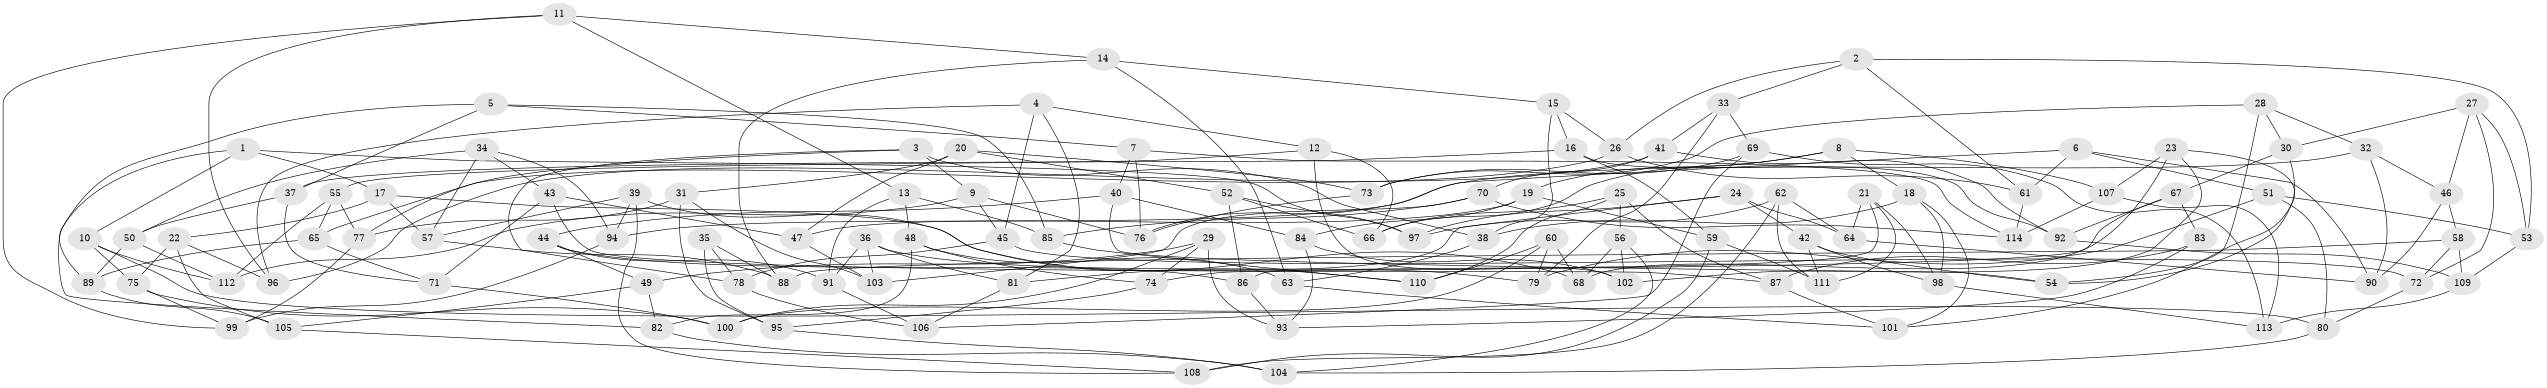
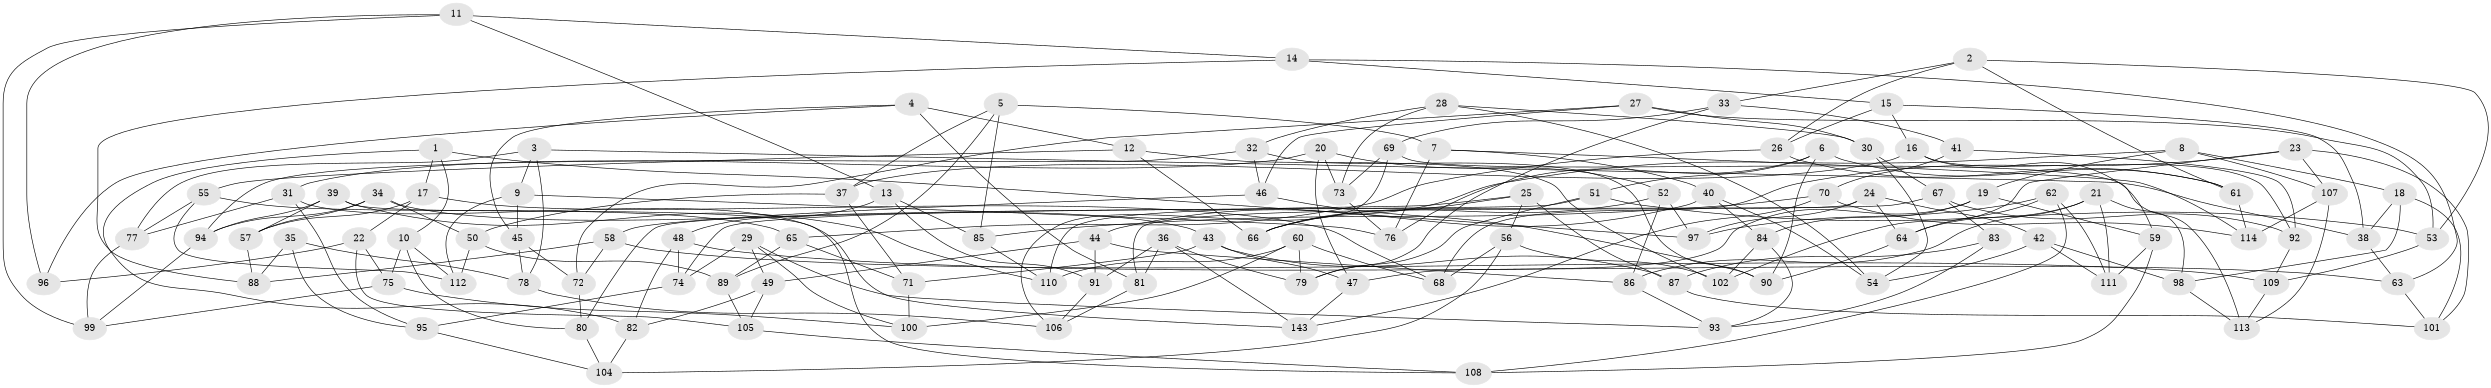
(958, 172) -> none
(875, 284) -> (1300, 329)
